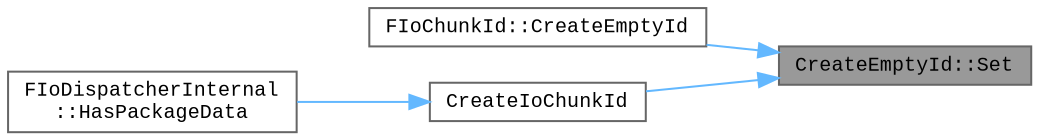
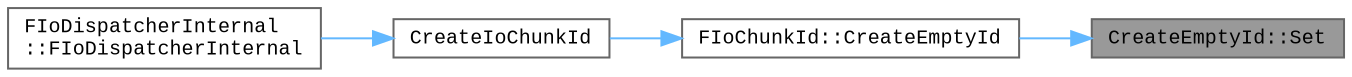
(702, 86) -> (635, 38)
(152, 102) -> (164, 38)
